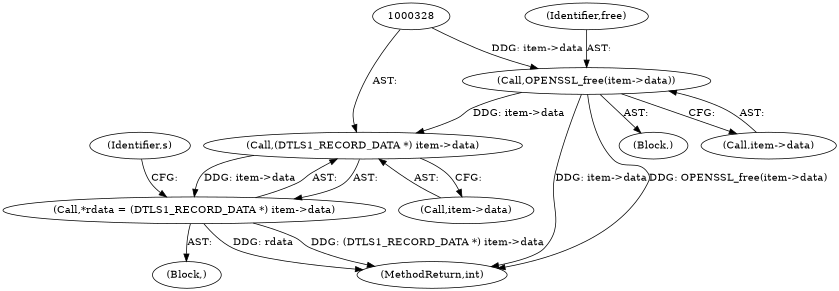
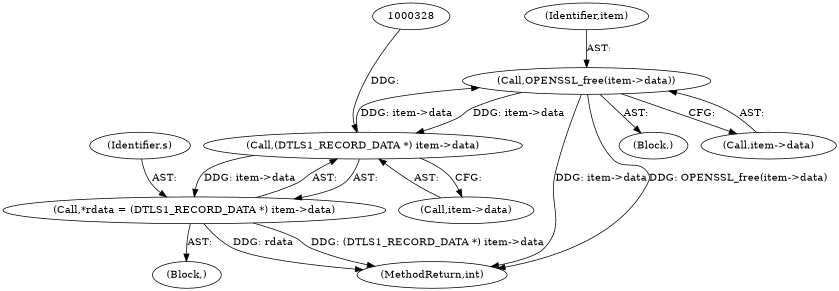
(587, 16) -> (587, 16)
(480, 50) -> (403, 96)
(387, 81) -> (387, 81)
(166, 178) -> (166, 178)
